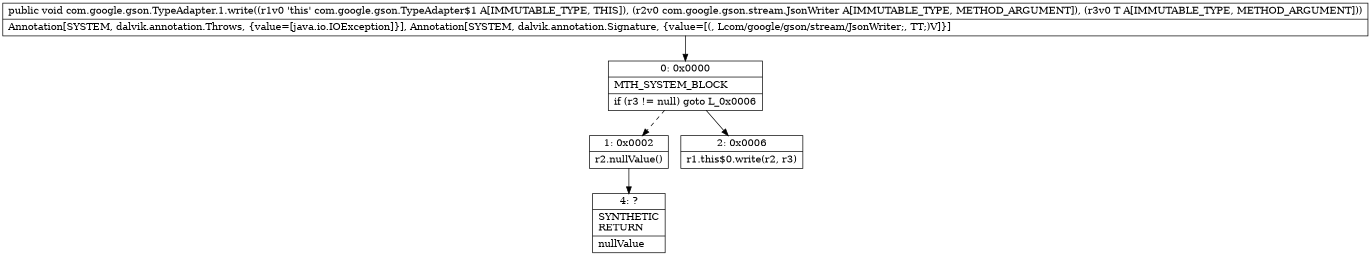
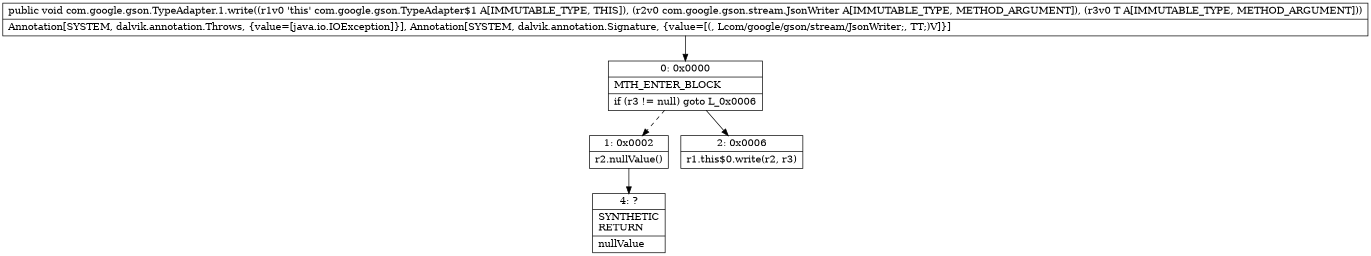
(671, 85) -> (668, 85)
